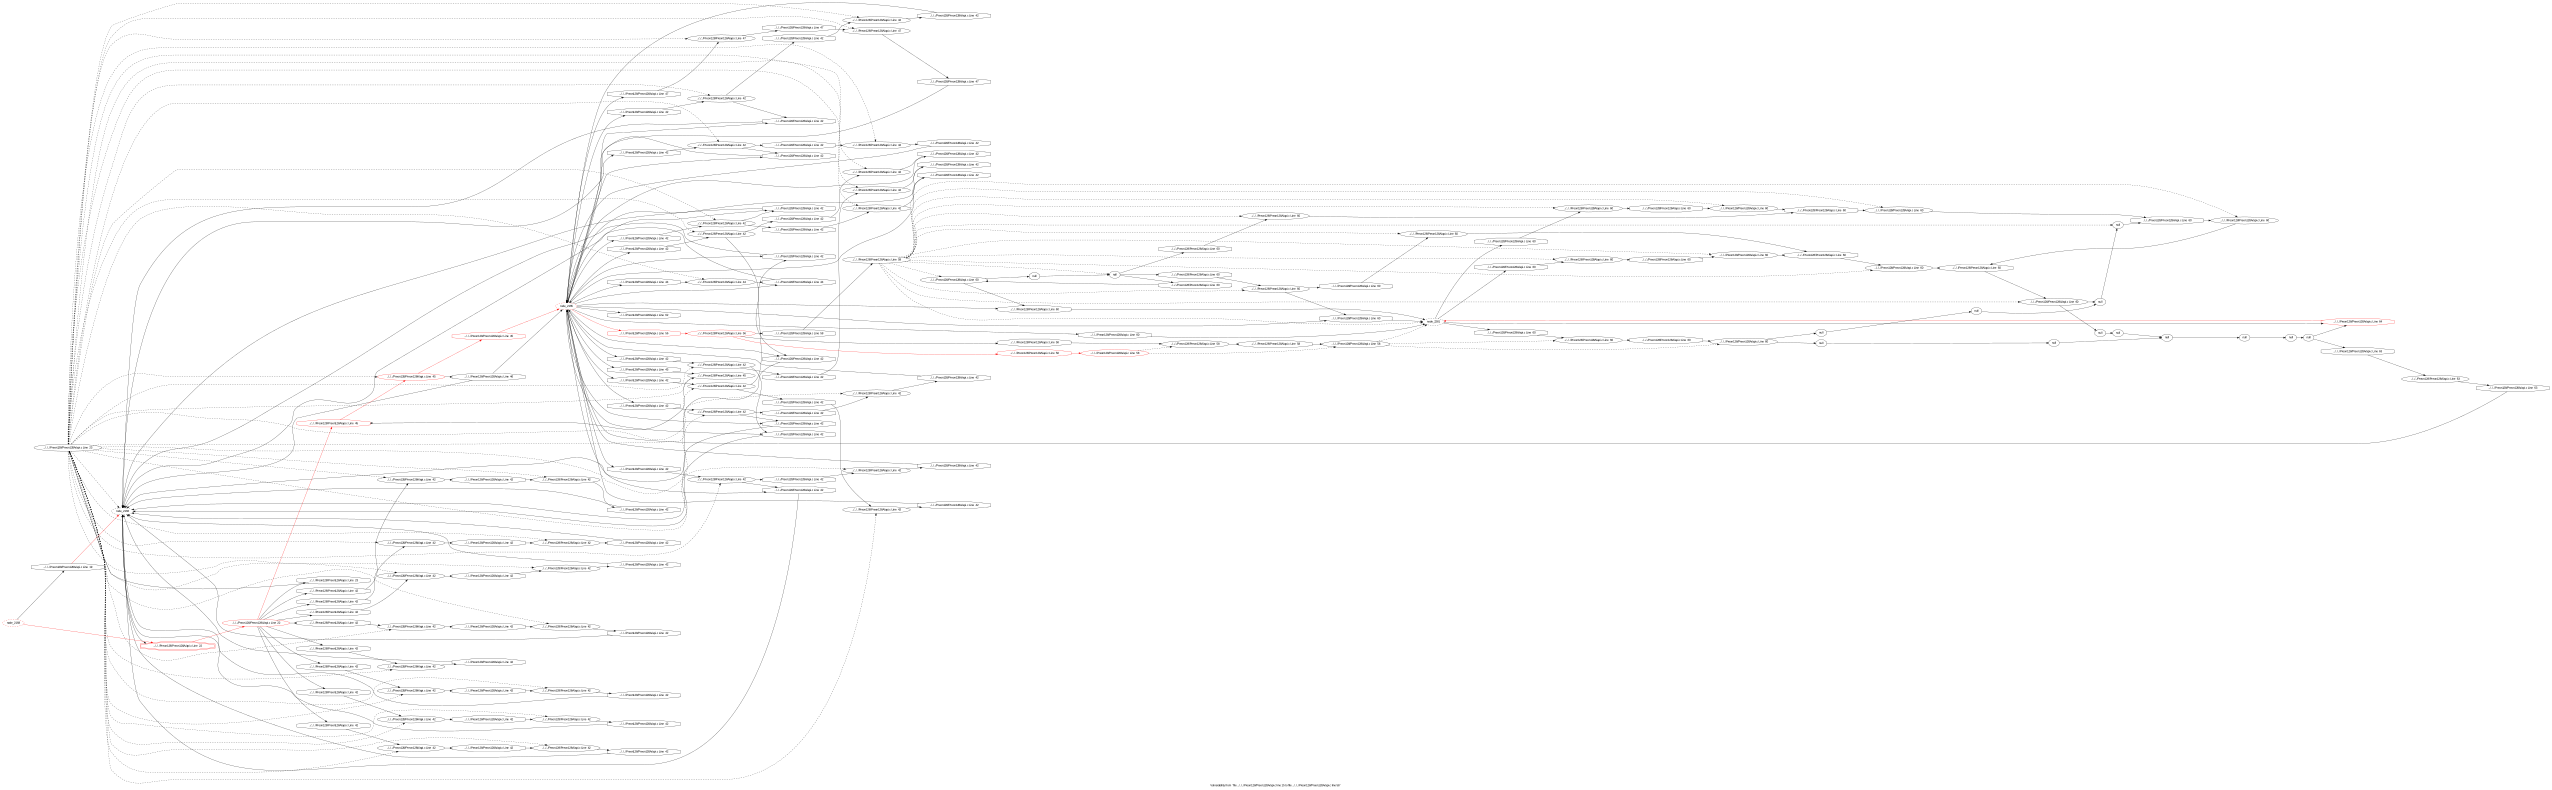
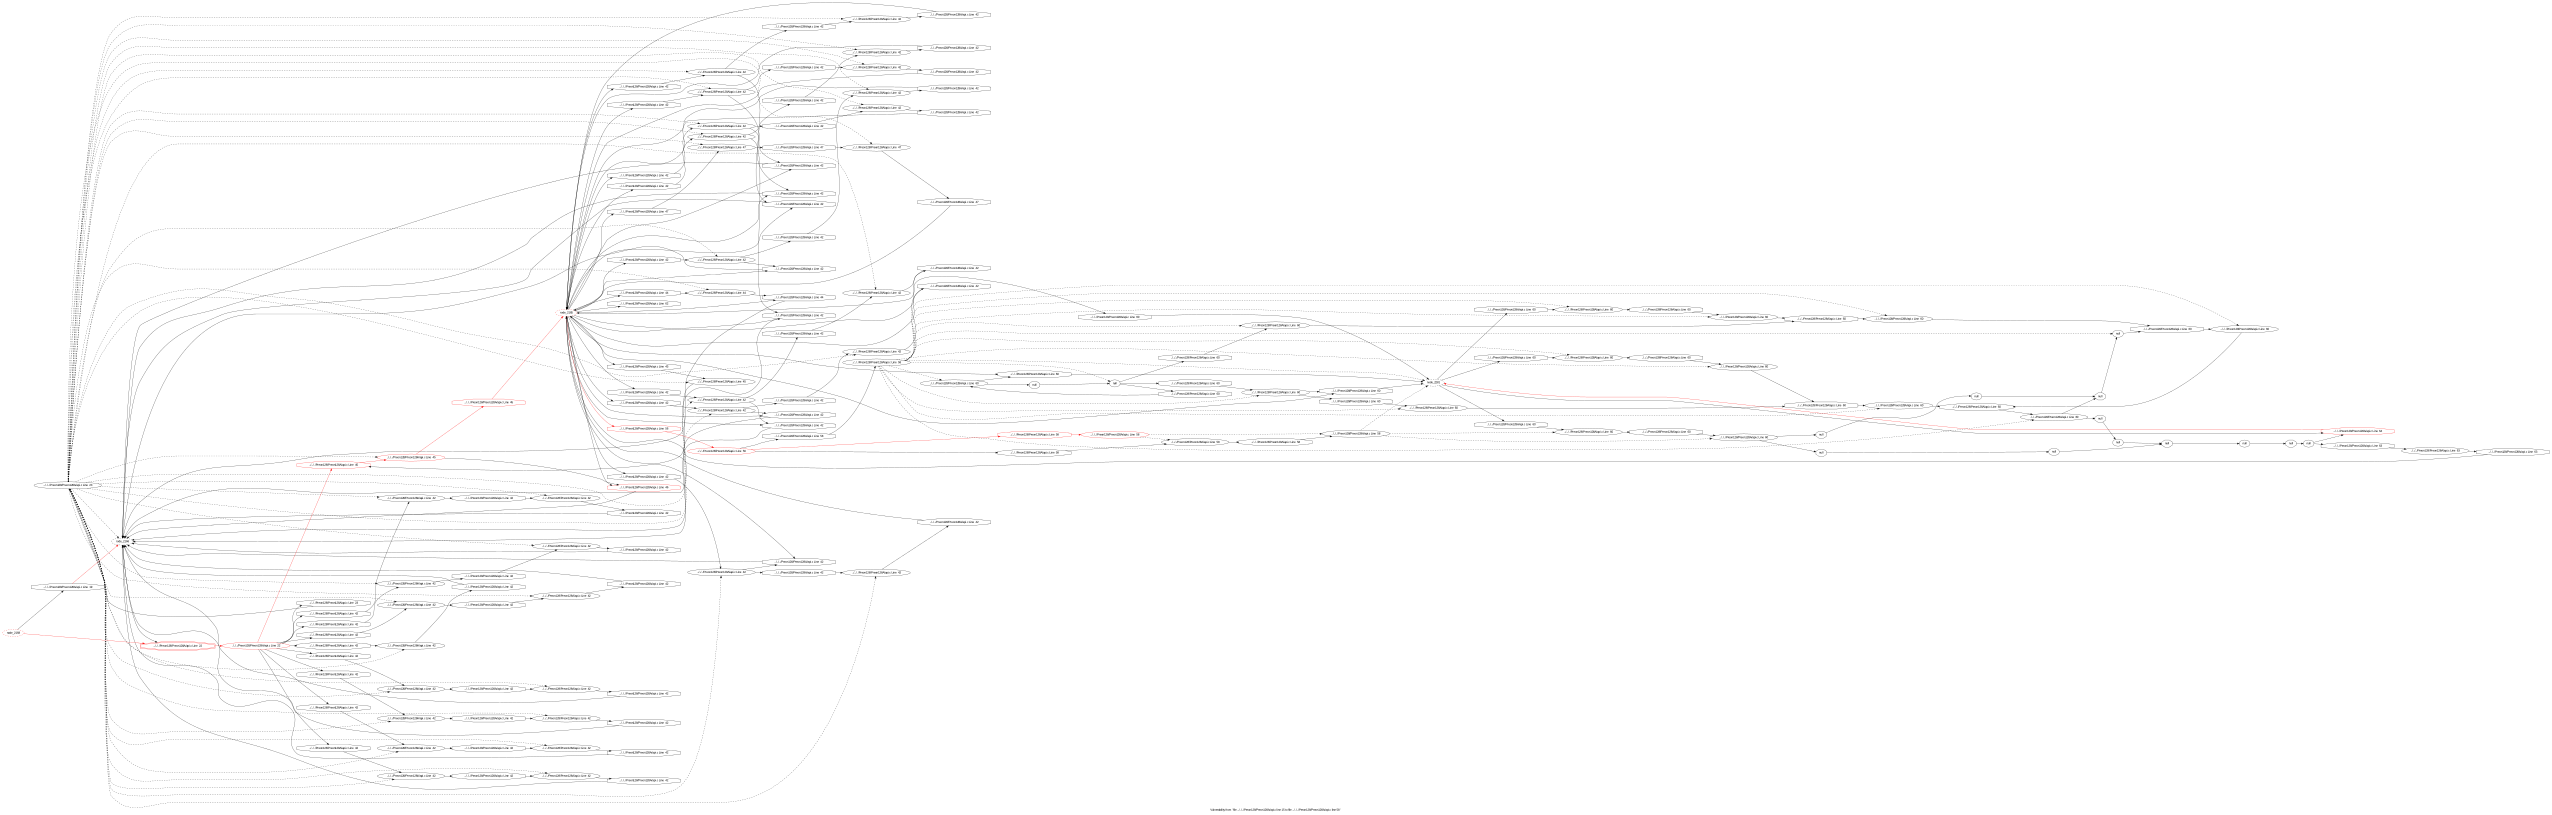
(527, 342) -> (588, 424)
(489, 377) -> (644, 488)
